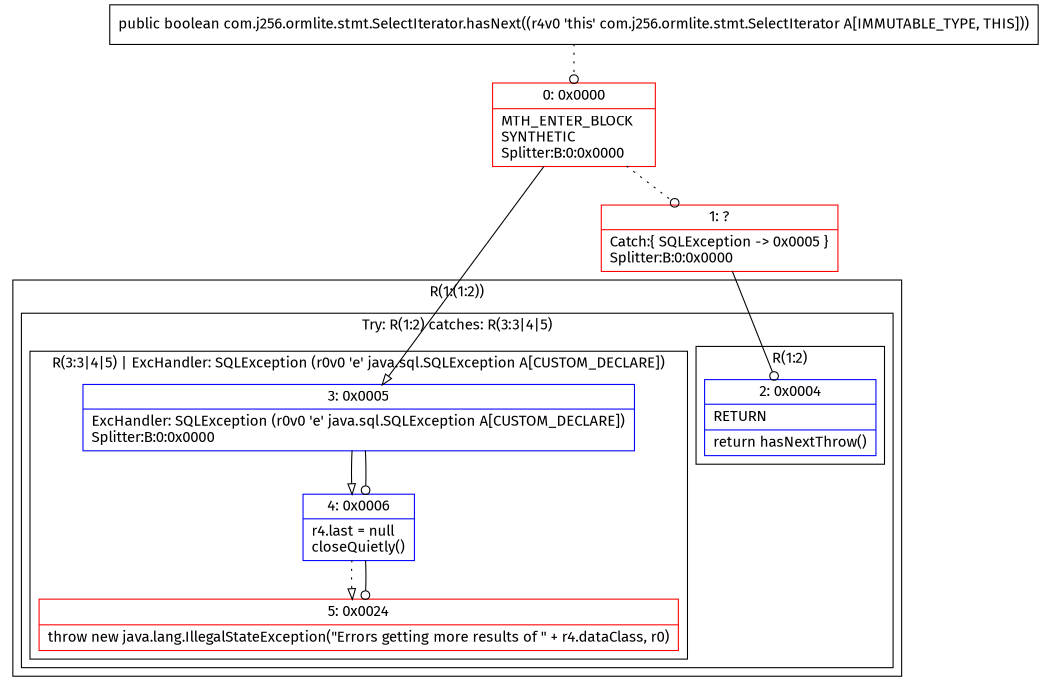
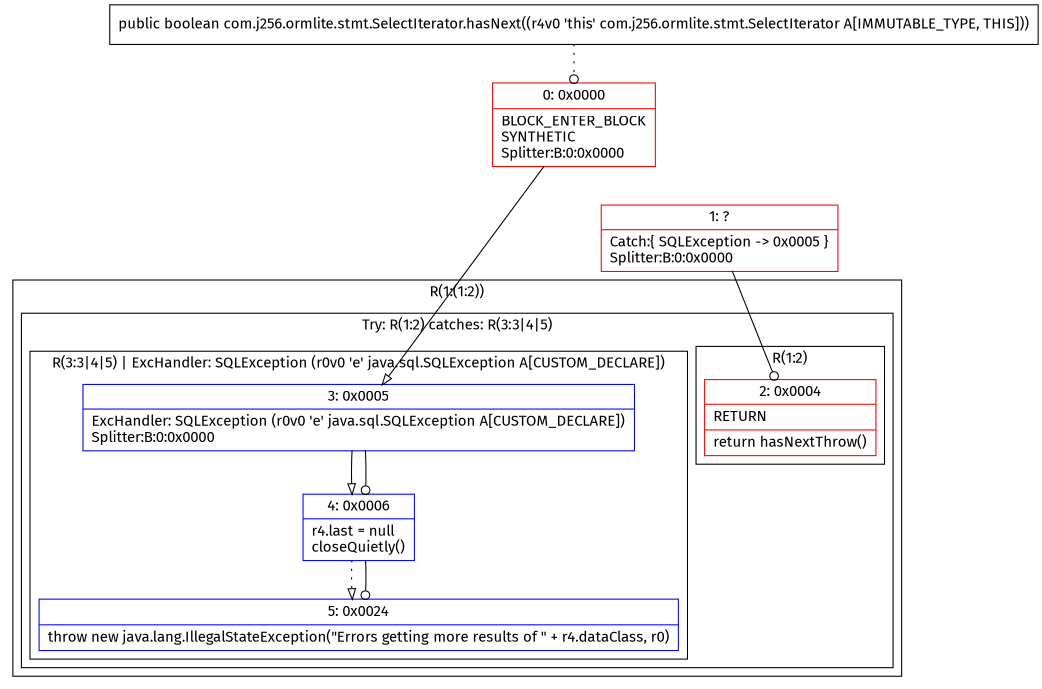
(568, 121) -> (574, 121)
(649, 183) -> none
(790, 418) -> (790, 418)
(359, 625) -> (359, 625)
